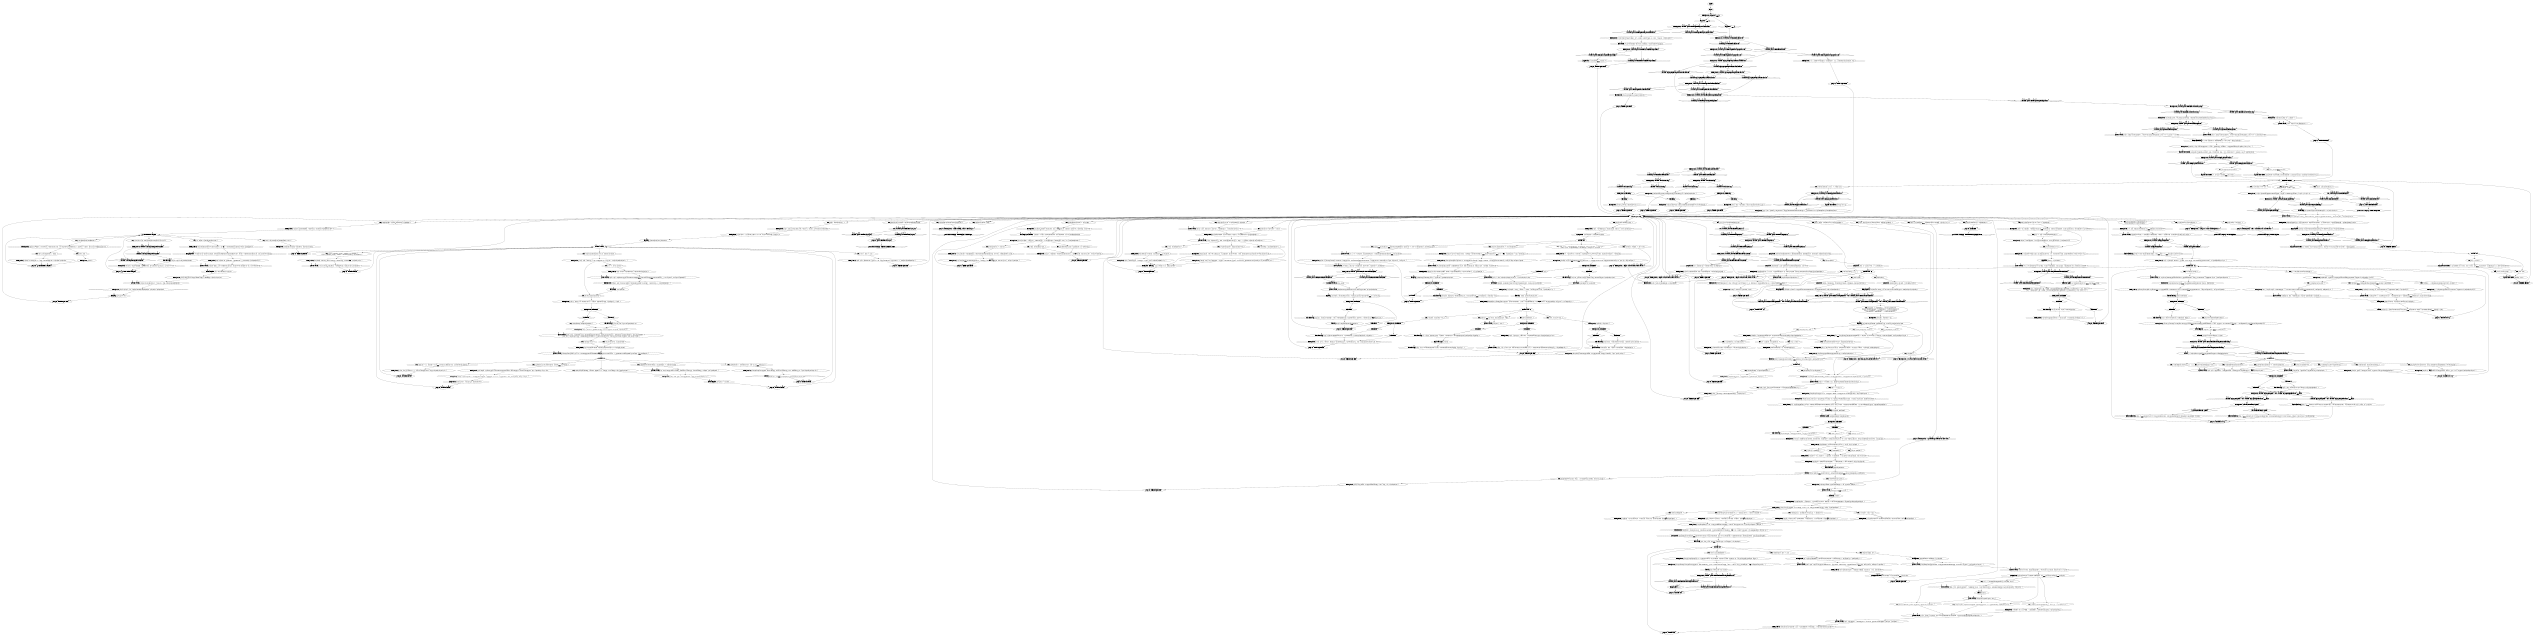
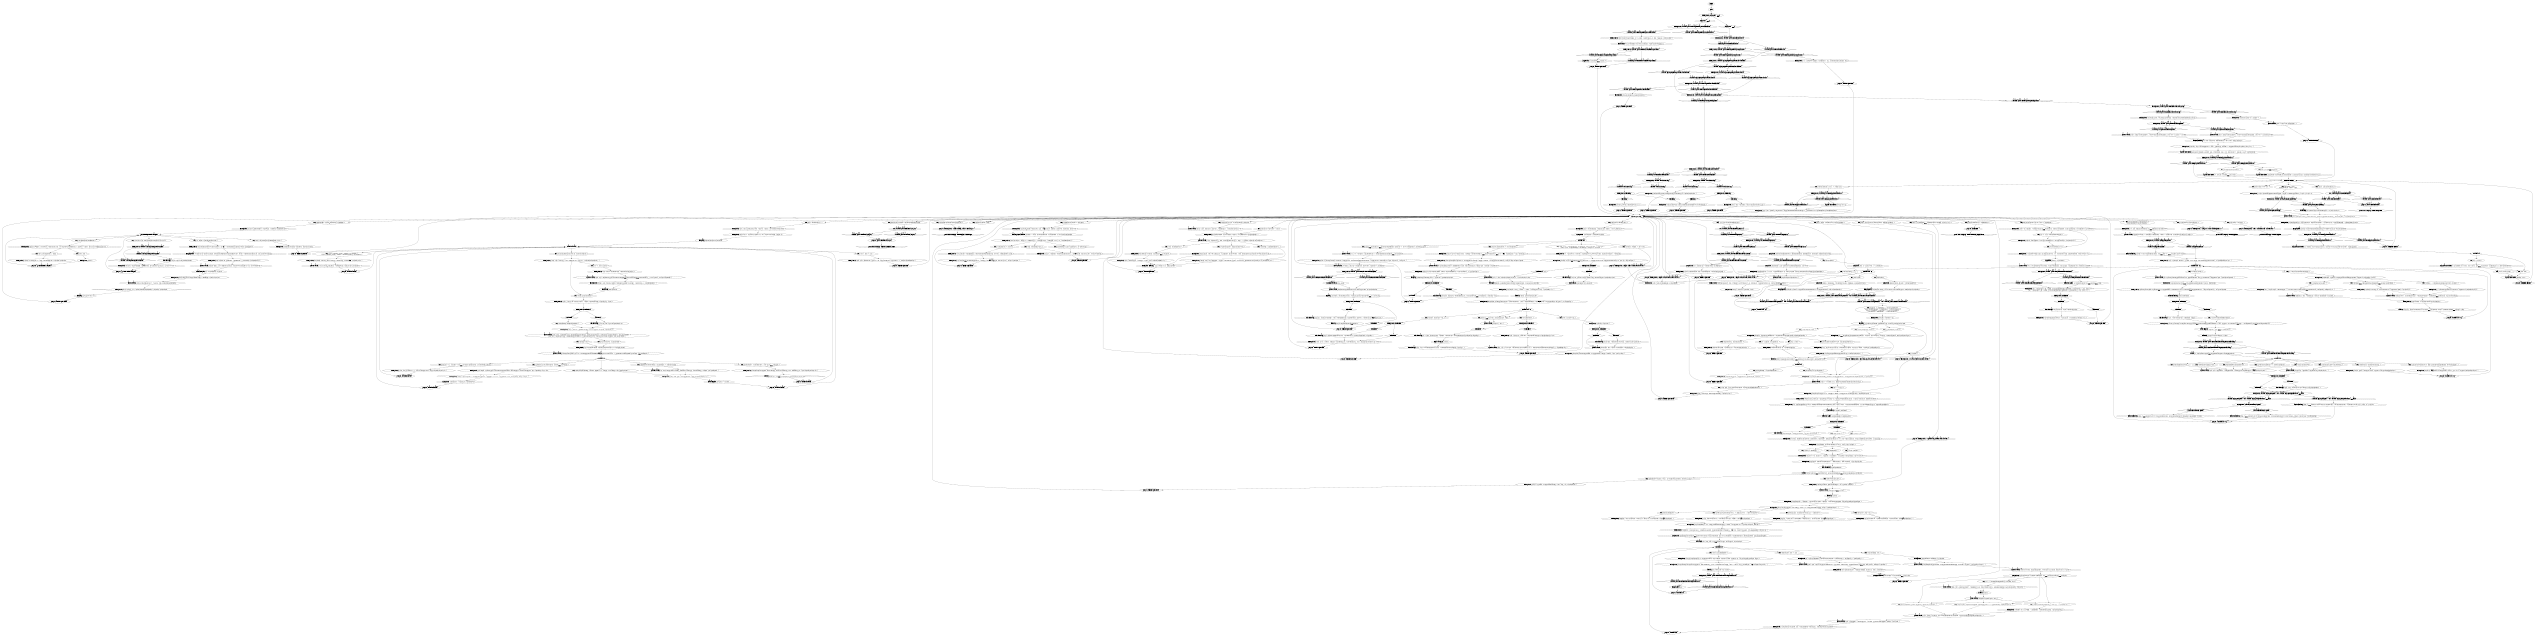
(149, 235) -> (149, 235)
